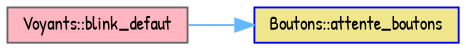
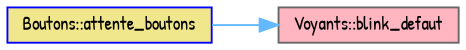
(211, 25) -> (236, 25)
